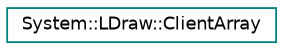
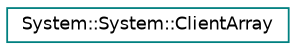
(142, 25) -> (148, 25)
